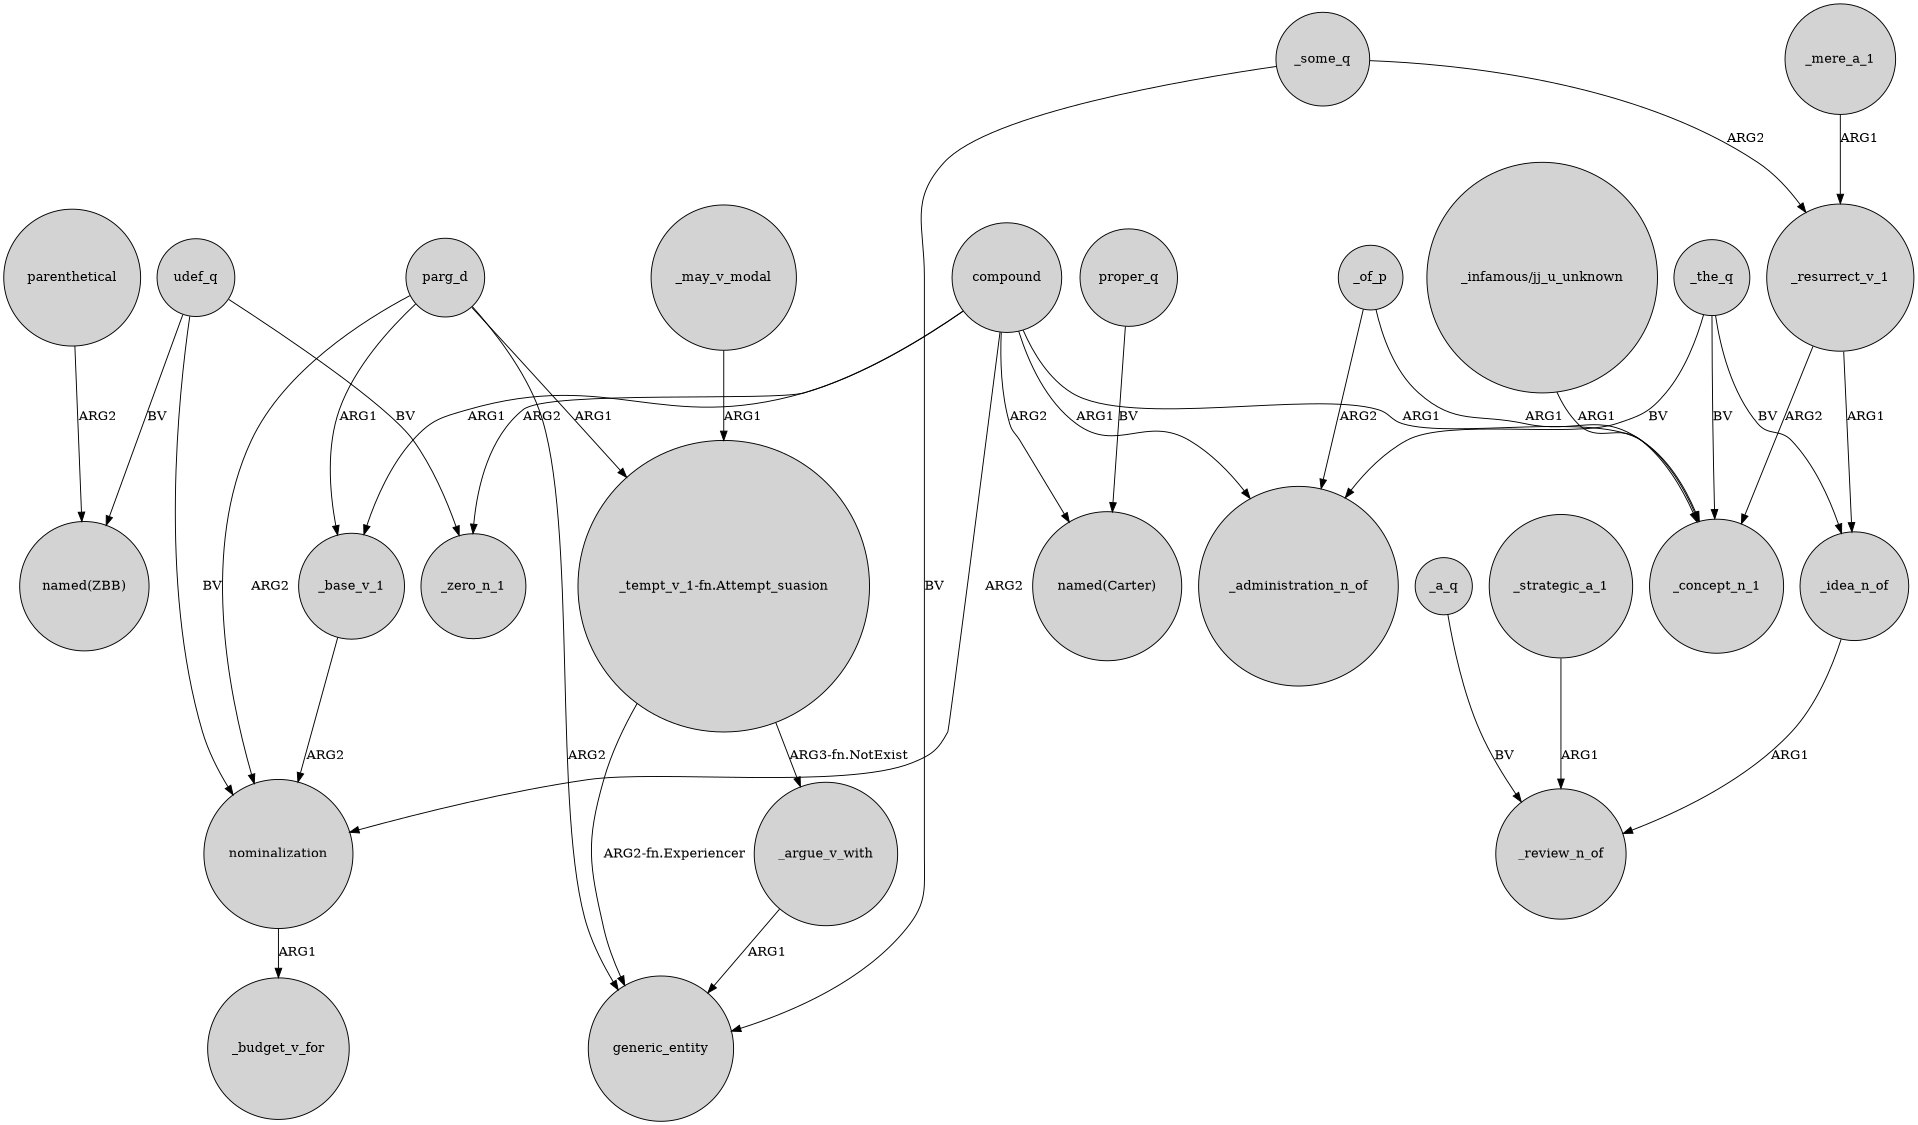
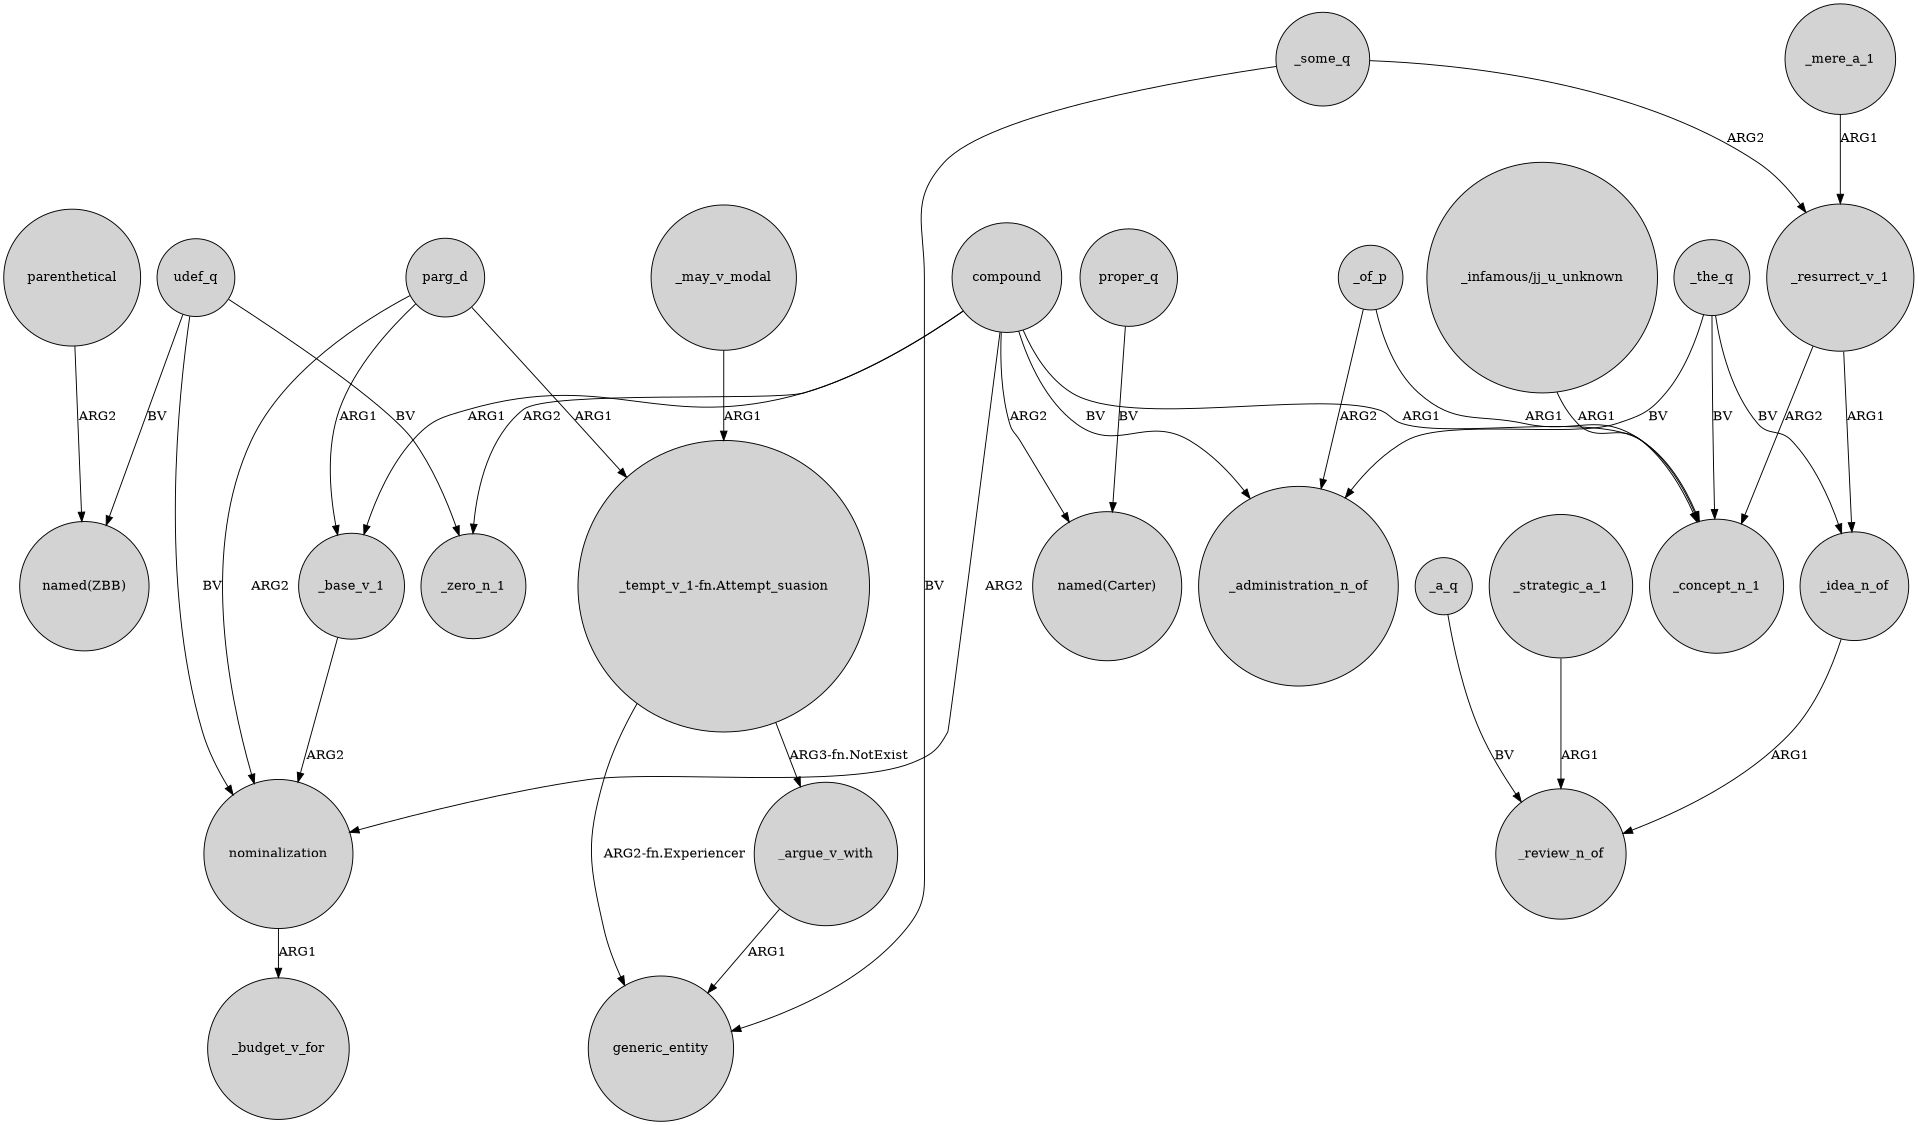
(1095, 417) -> (1095, 417)
(564, 637) -> none
